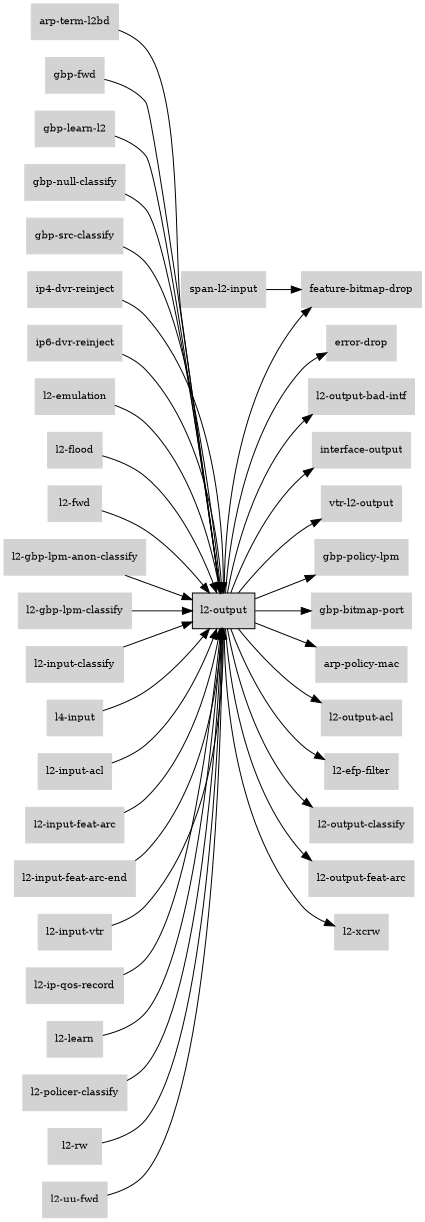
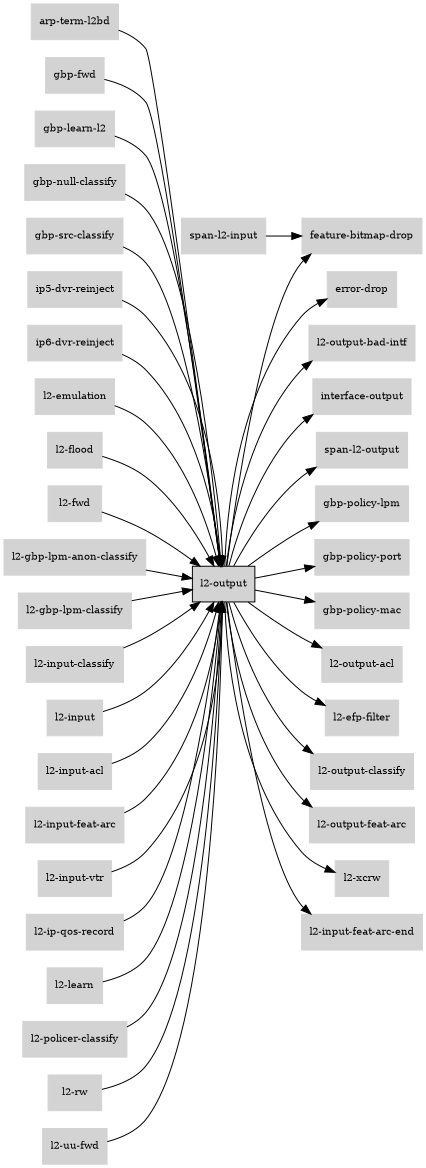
(75, 290) -> (75, 290)
(361, 504) -> (362, 450)
(361, 611) -> (362, 557)
(361, 664) -> (362, 611)
(75, 718) -> (75, 718)
(198, 758) -> (263, 805)
